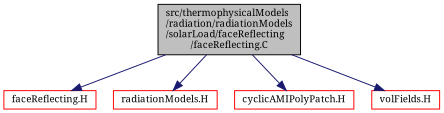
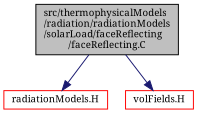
(50, 100) -> none
(294, 100) -> none
